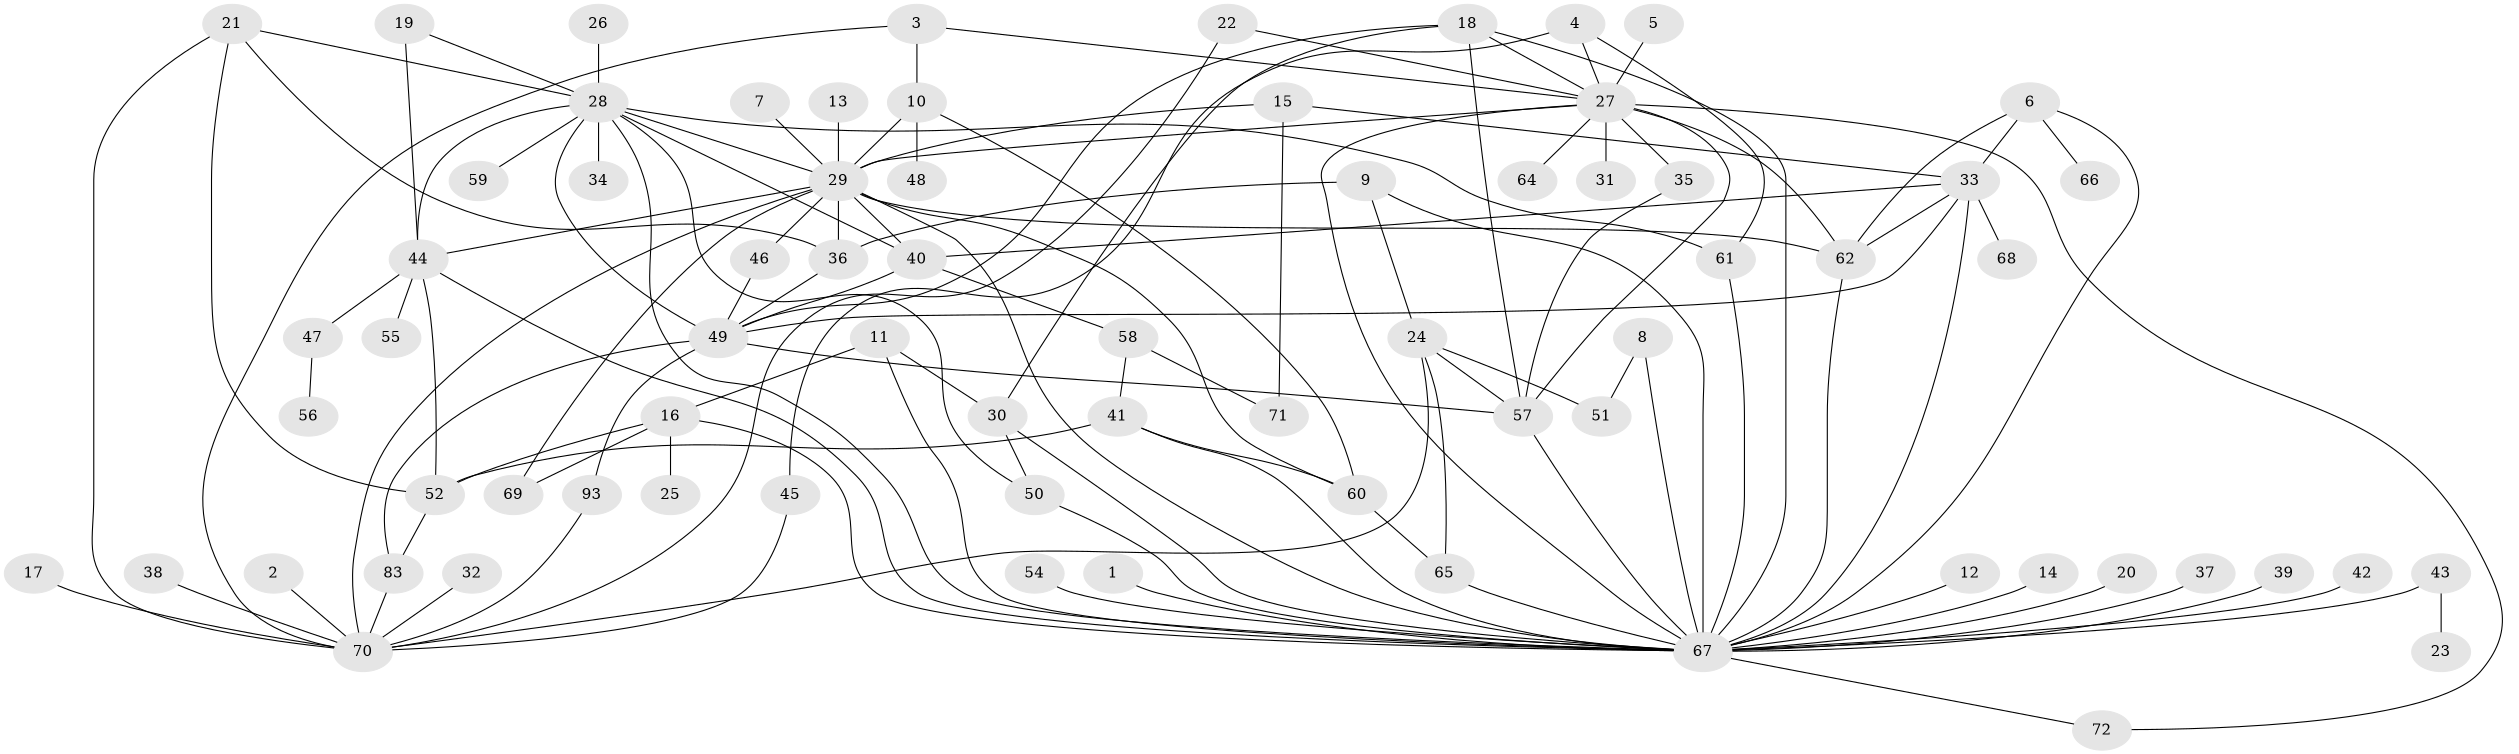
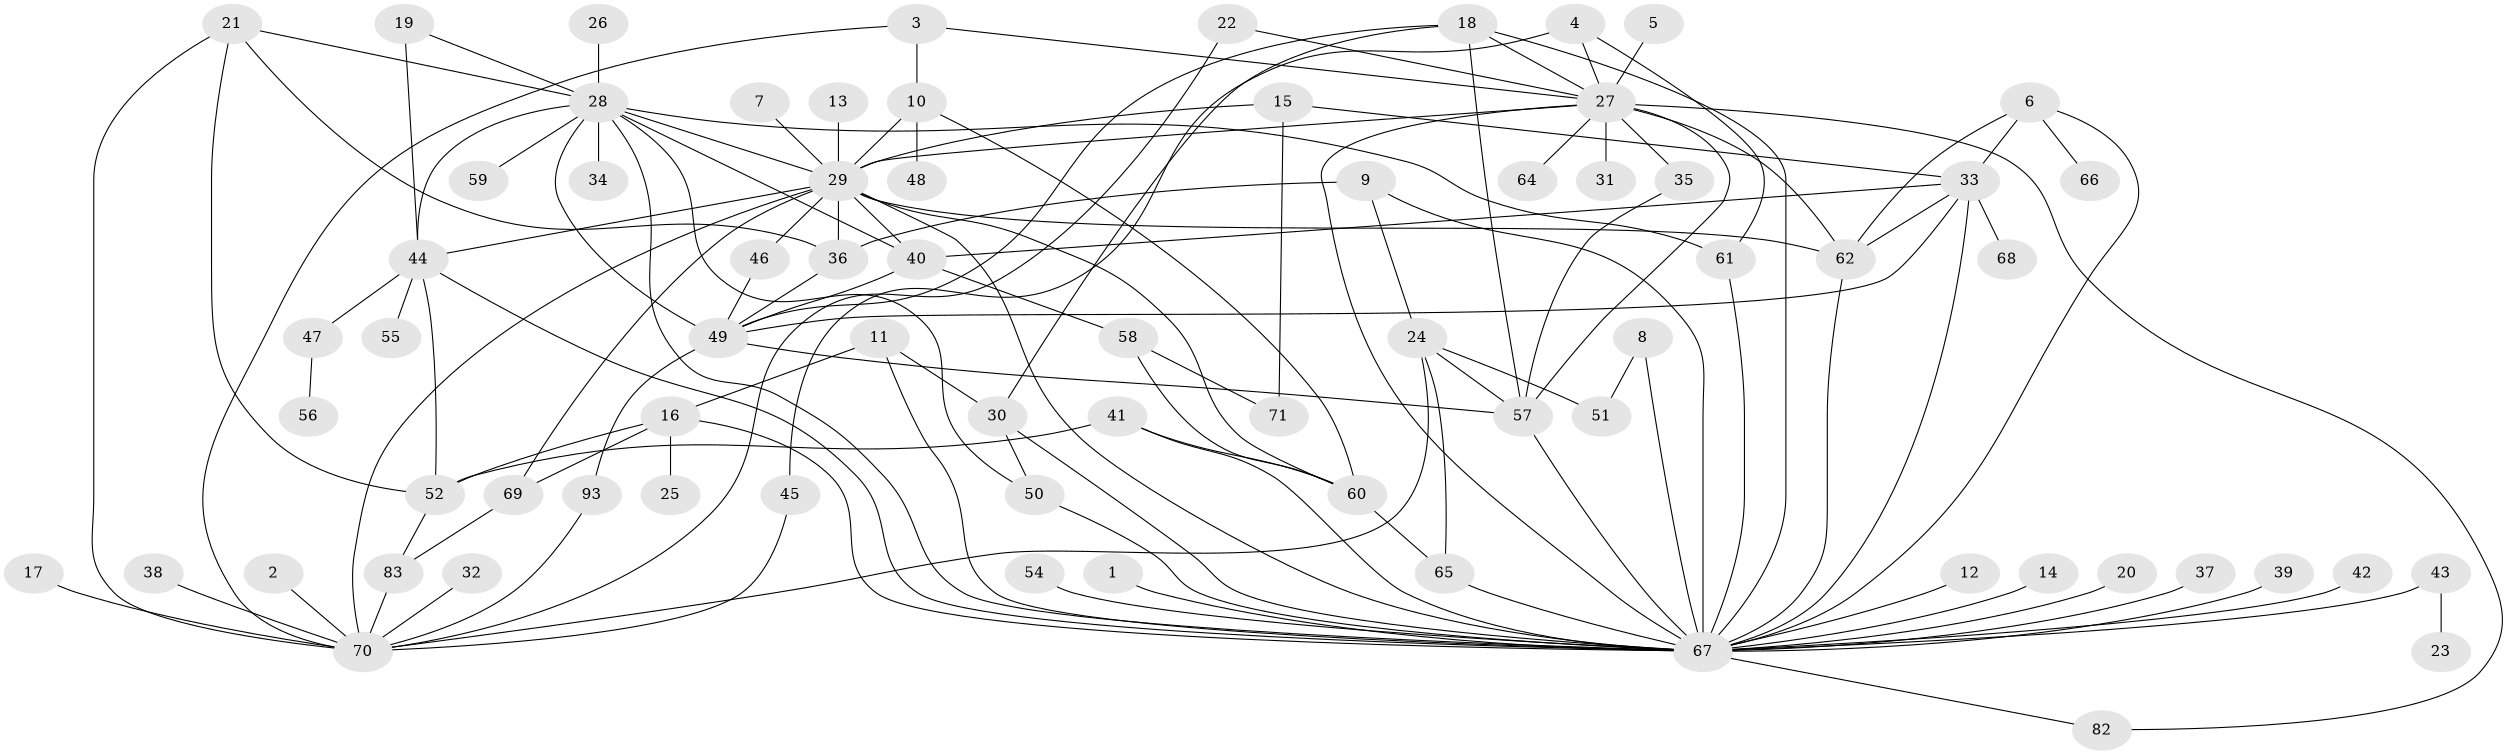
(1123, 375) -> (1213, 442)
(491, 396) -> (453, 534)
(2102, 730) -> (2102, 730)
